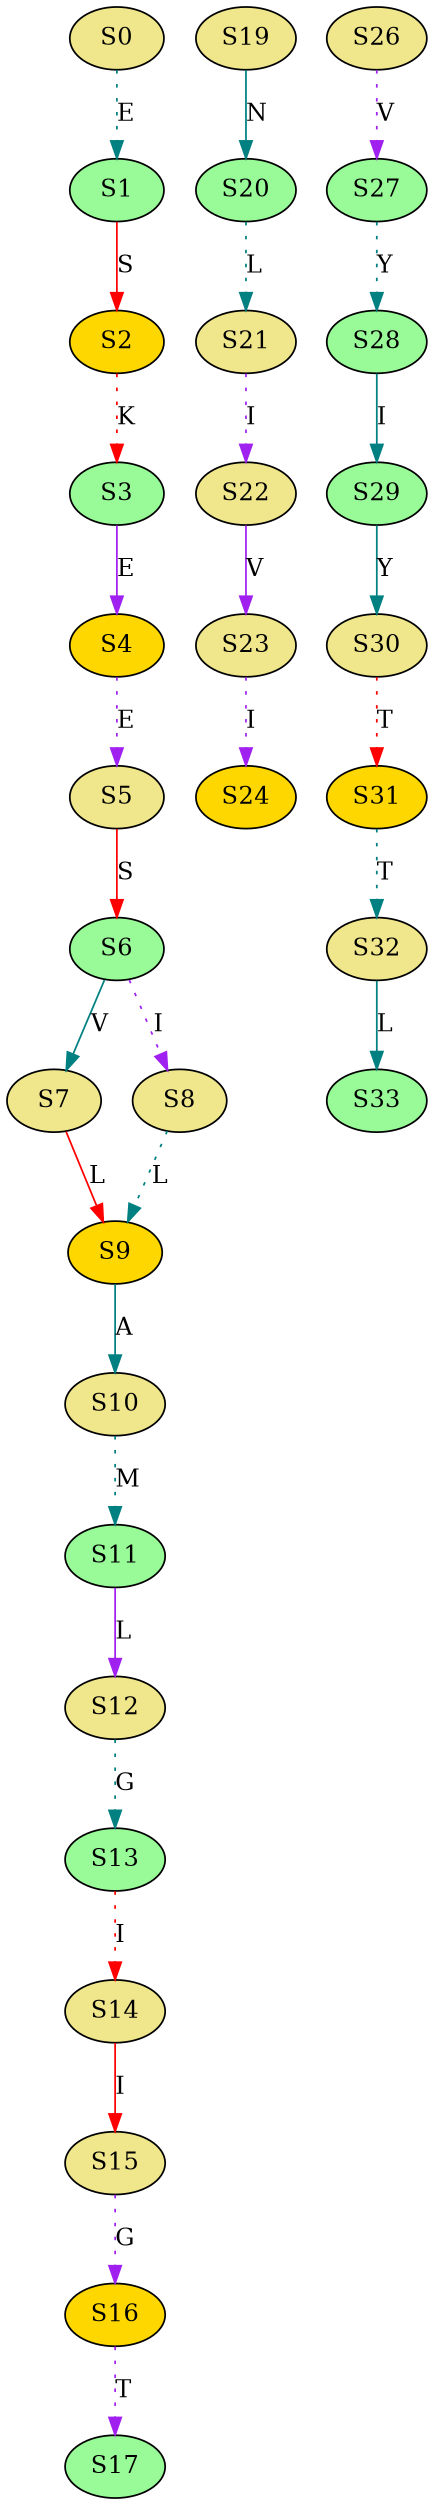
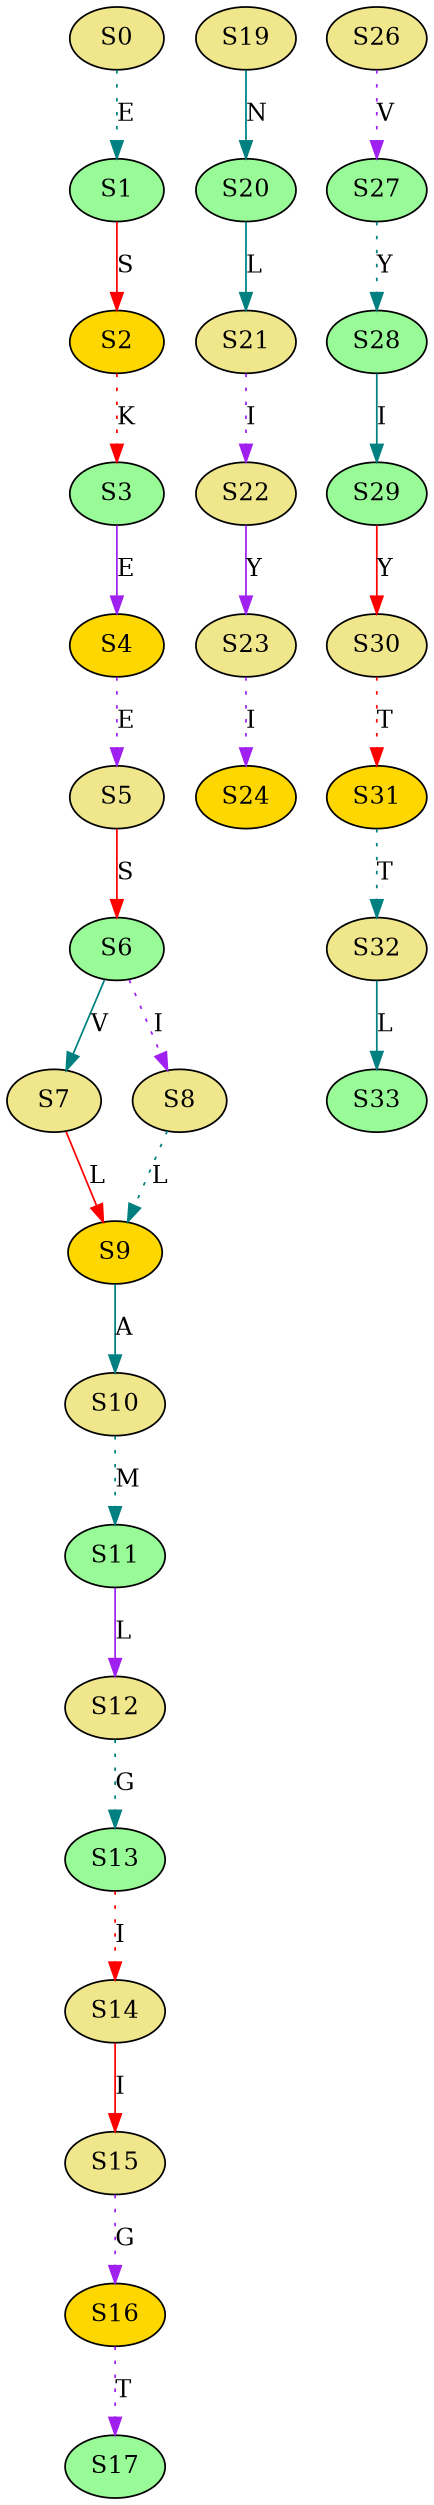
(246, 257) -> (246, 257)
(377, 561) -> (377, 561)
(255, 570) -> (255, 570)
